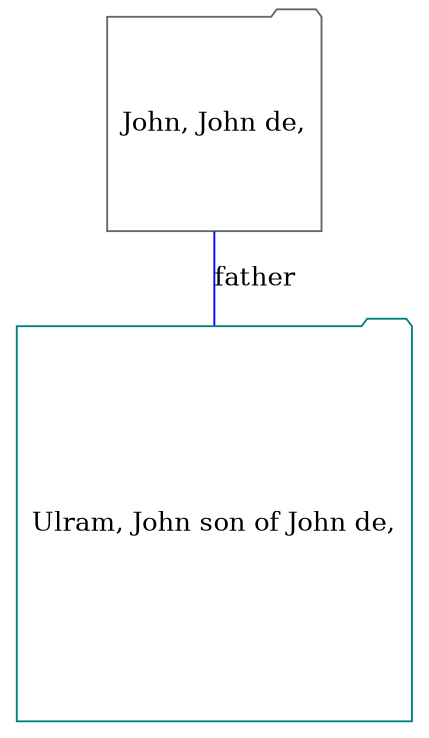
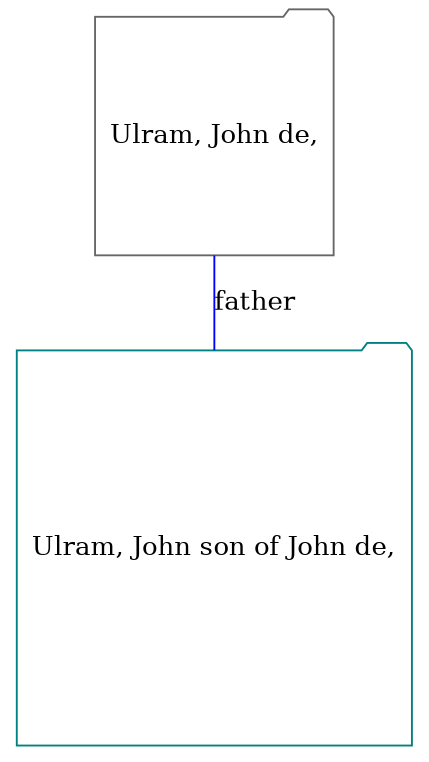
(214, 124) -> (214, 136)
